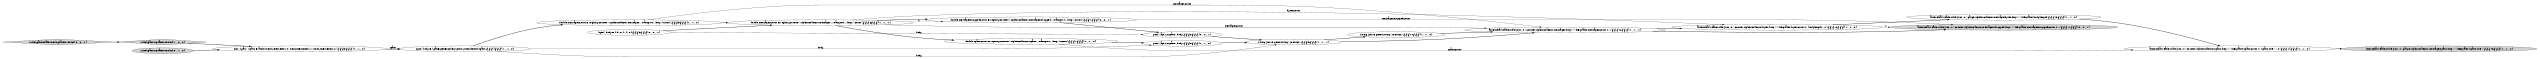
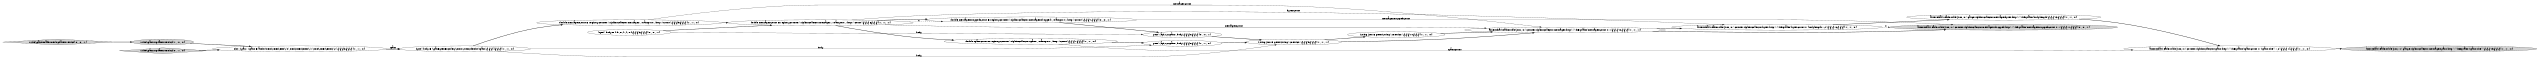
(163, 42) -> (163, 42)
(163, 51) -> (163, 51)
